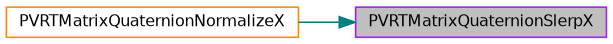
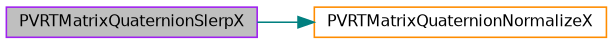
(319, 22) -> (278, 22)
